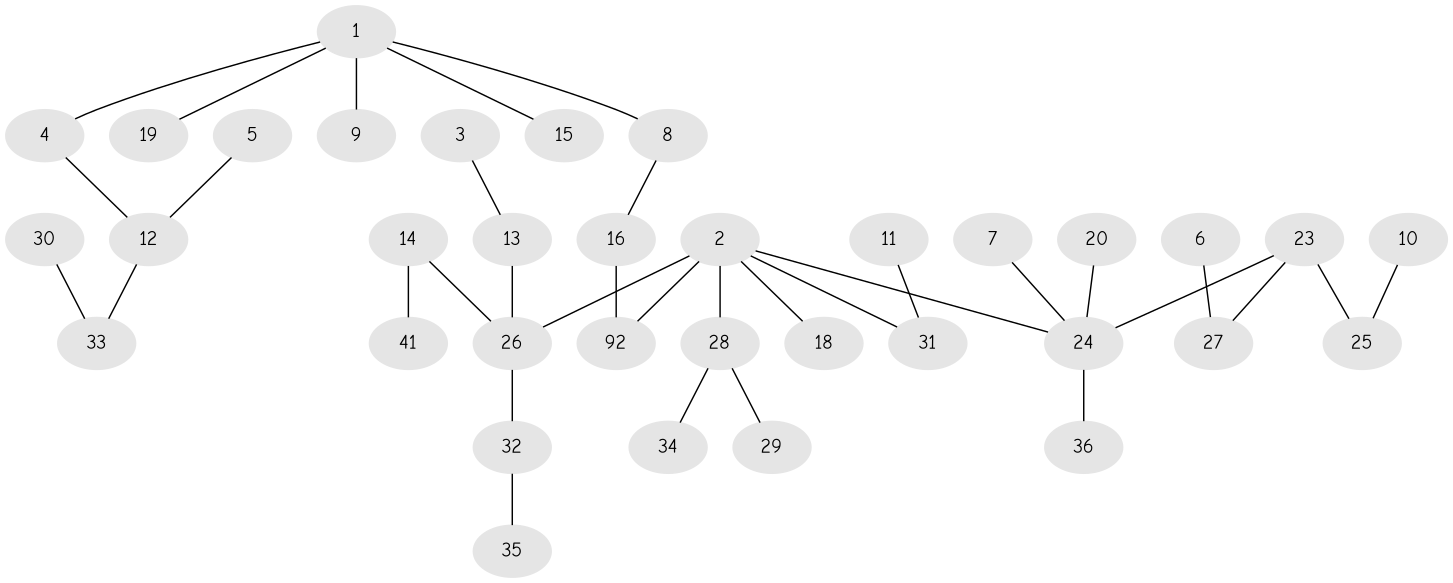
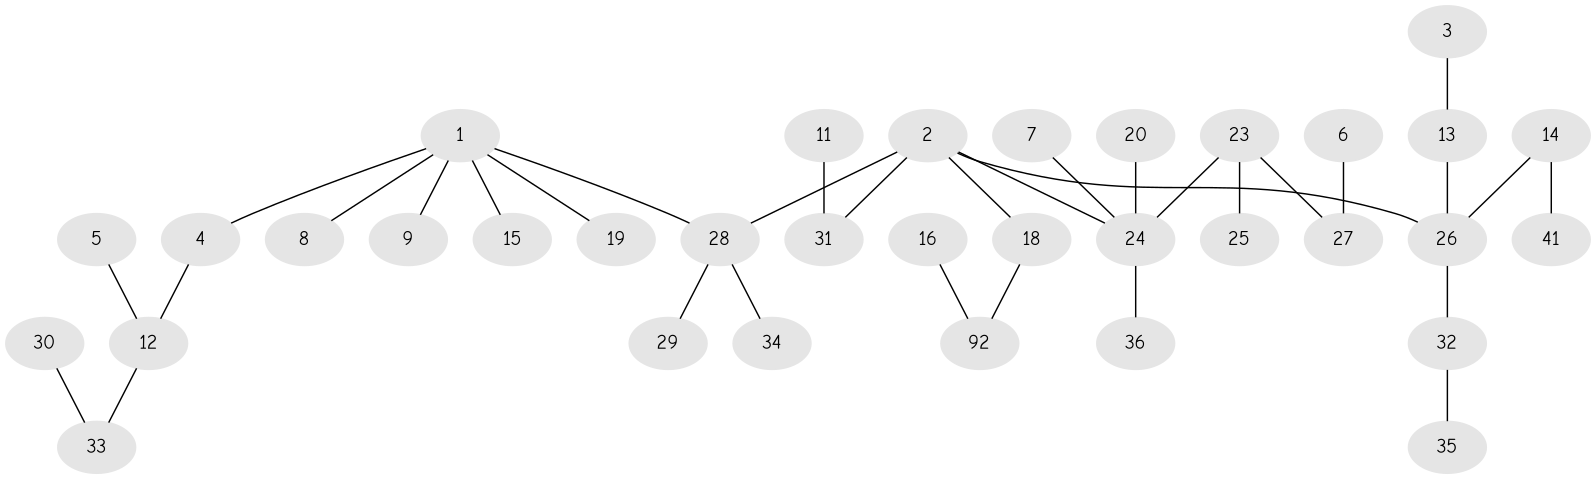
none -> (593, 184)
(642, 188) -> none
(1408, 240) -> none
(668, 291) -> (1006, 292)
